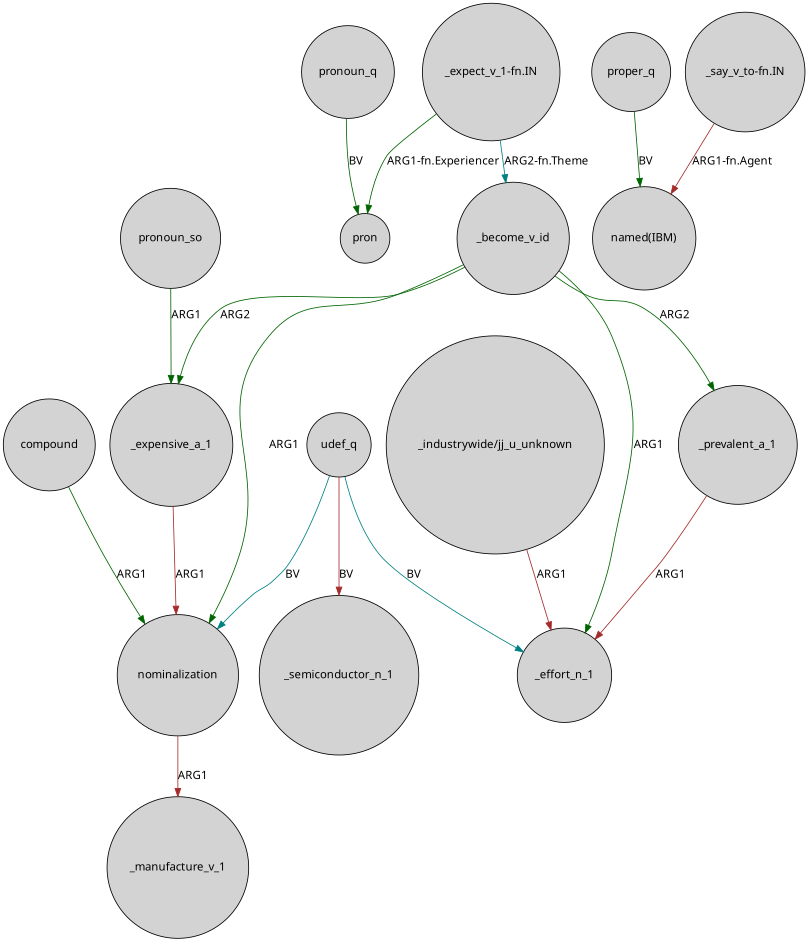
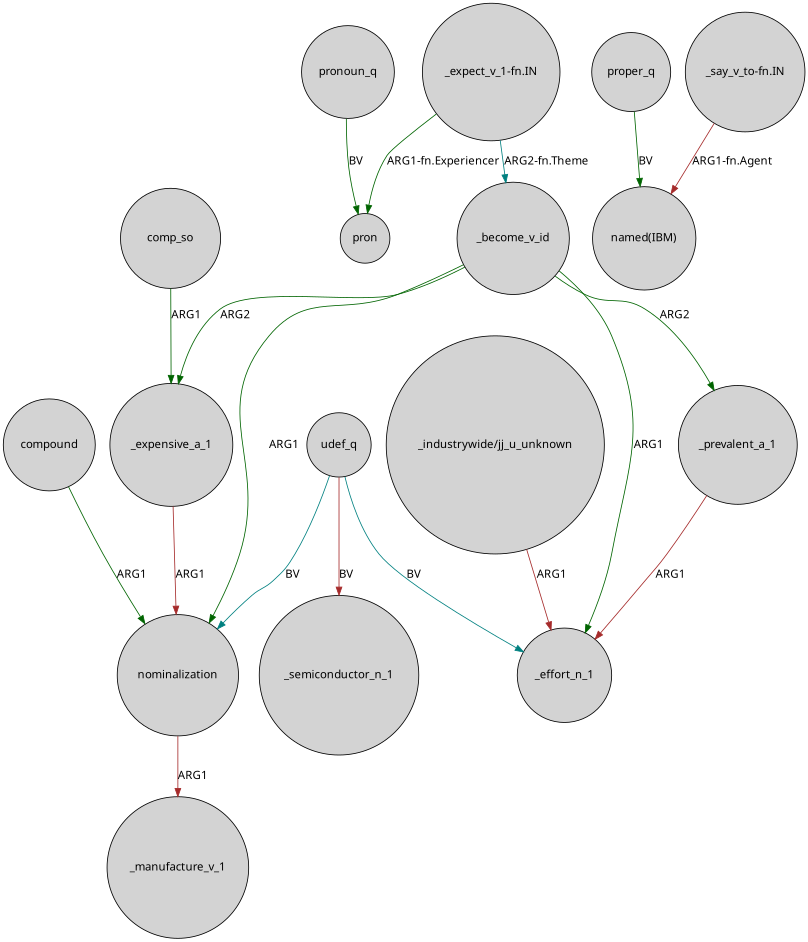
(171, 238) -> (171, 238)
